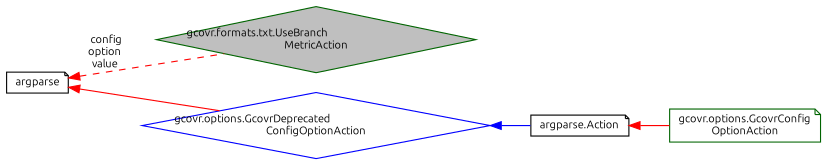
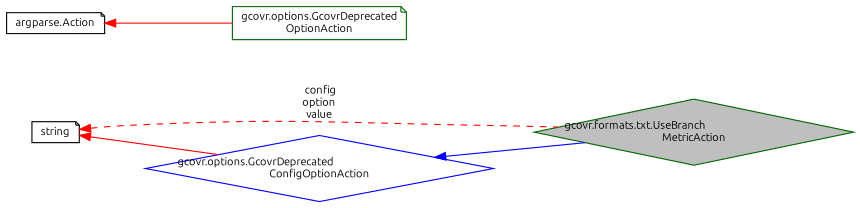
(37, 83) -> (56, 132)
(516, 126) -> (515, 149)
(745, 126) -> (319, 23)
